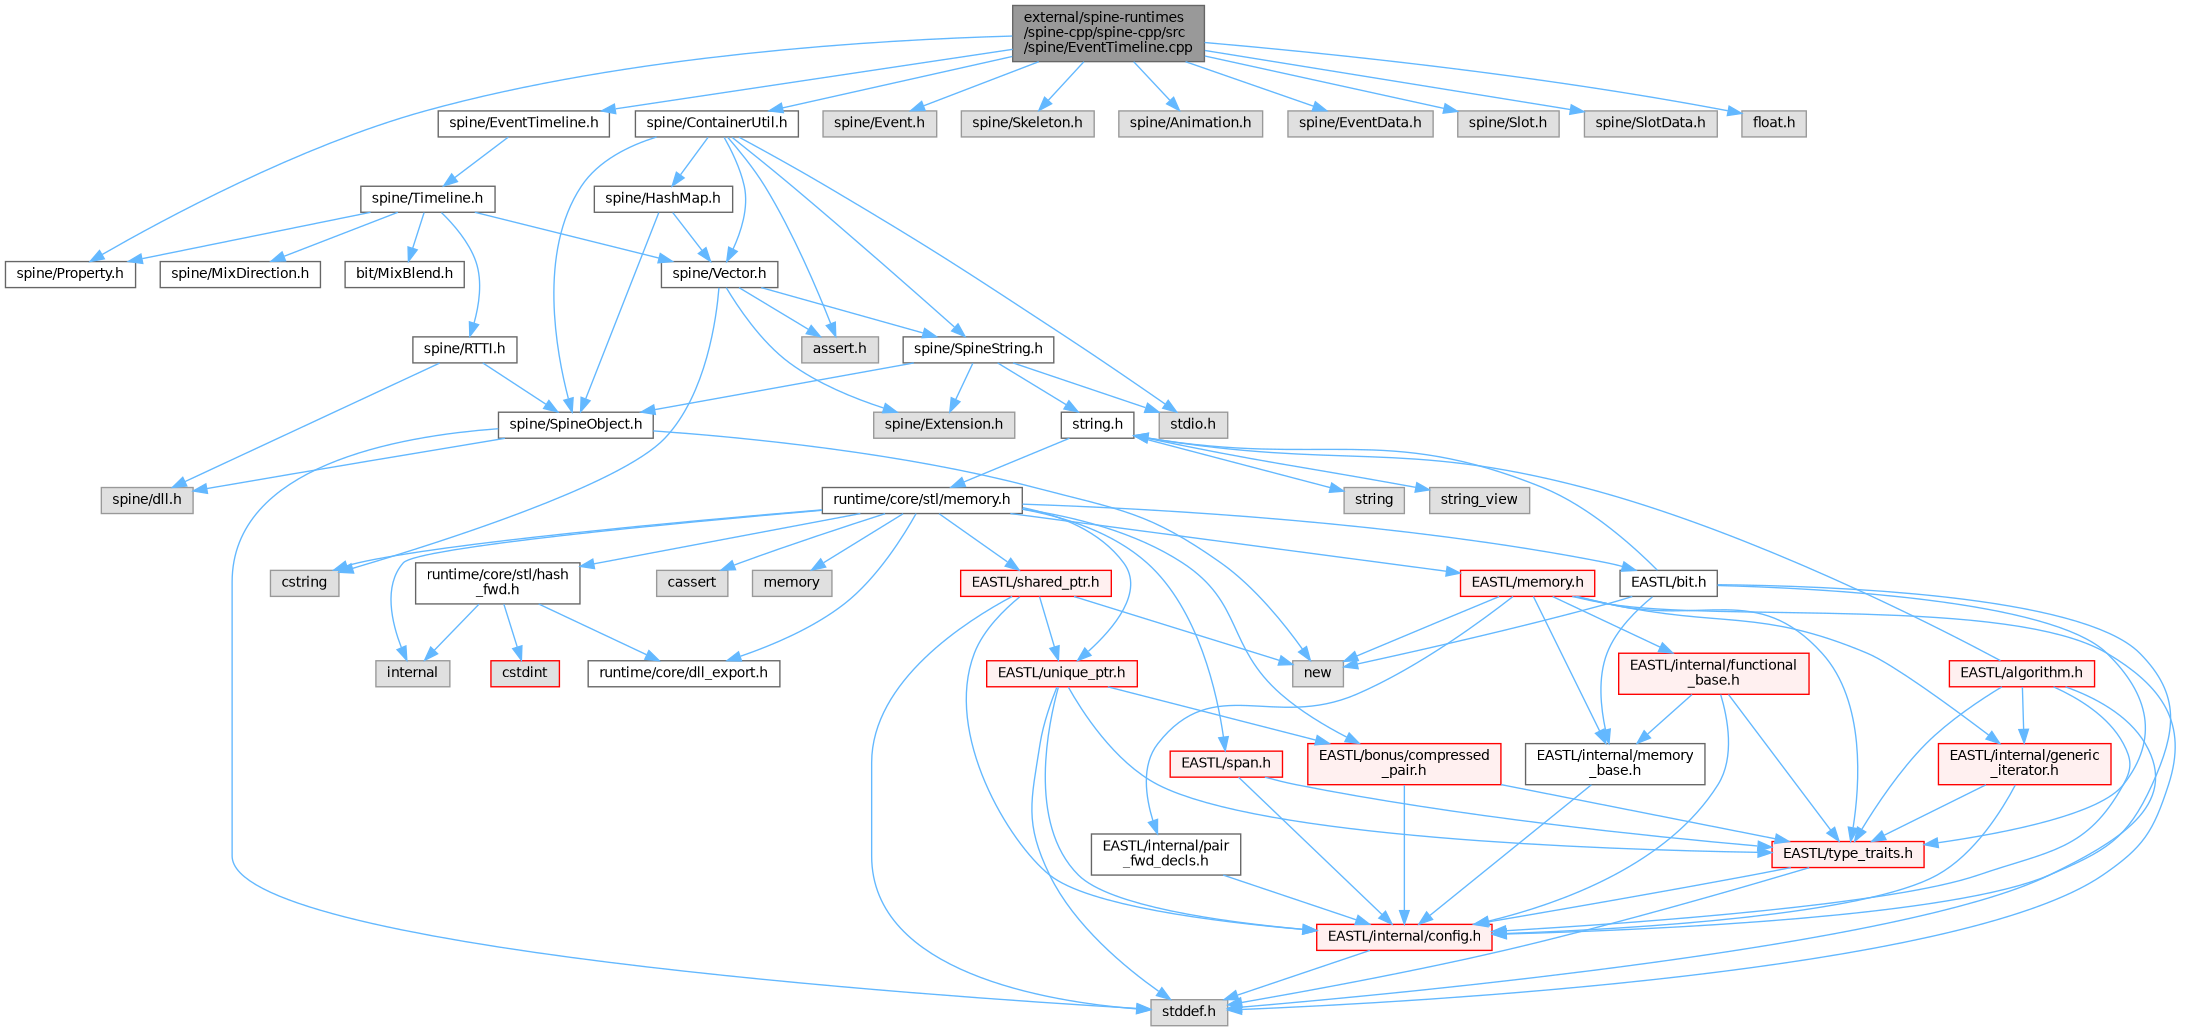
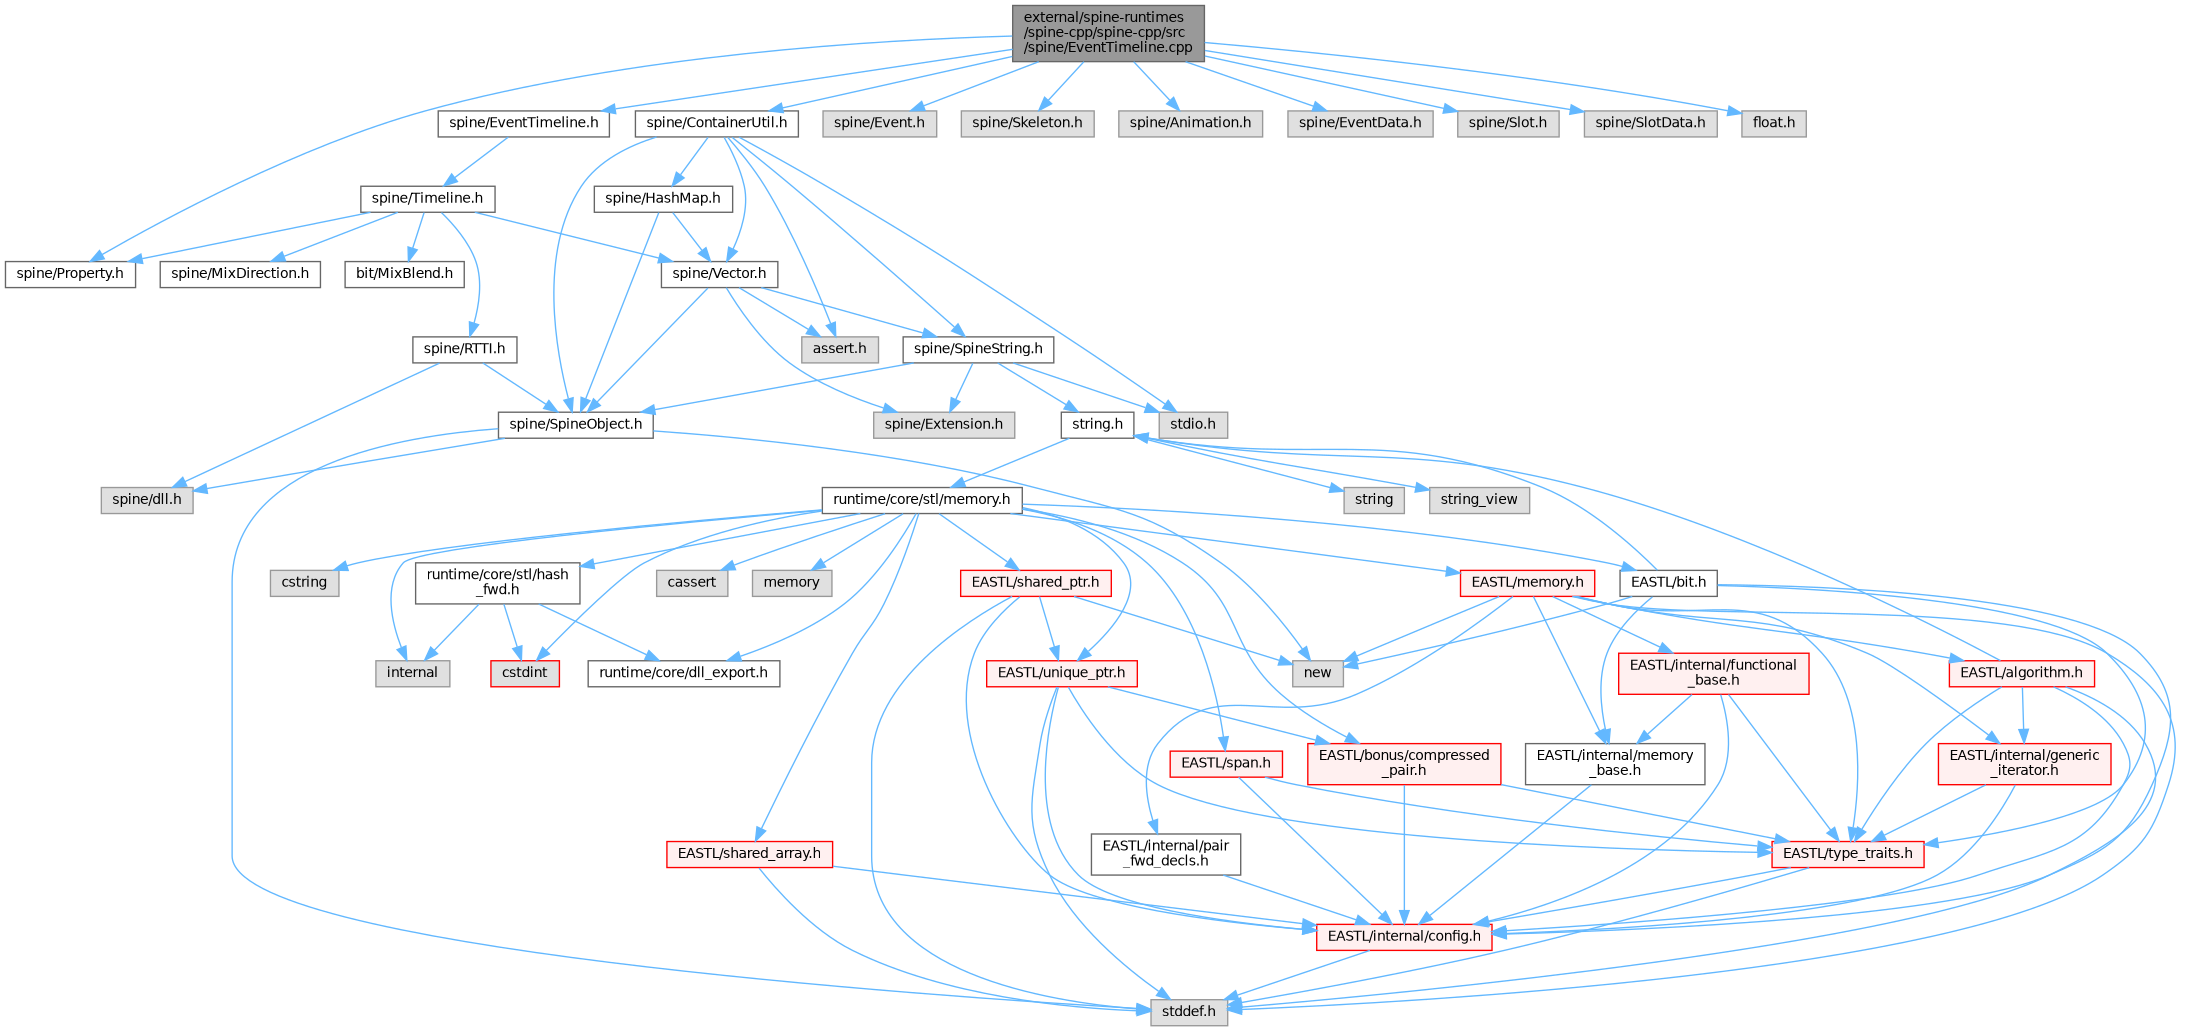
(589, 484) -> (652, 345)
none -> (640, 565)
none -> (1762, 629)
none -> (750, 855)
